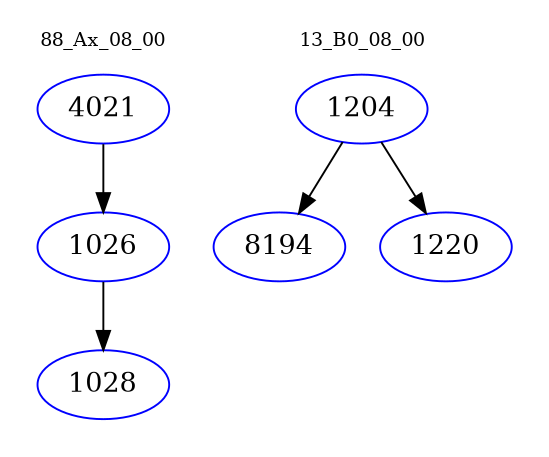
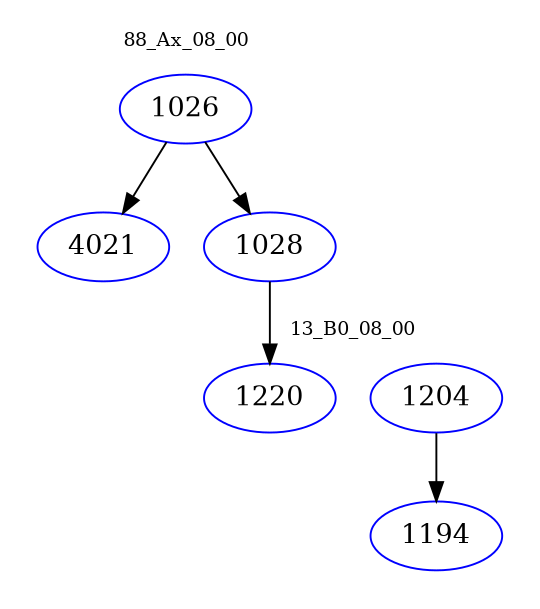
(103, 169) -> (150, 169)
(398, 169) -> (270, 324)
(279, 247) -> (436, 536)
